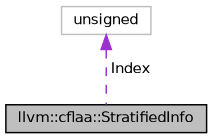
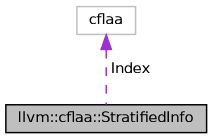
(106, 21) -> (106, 21)
